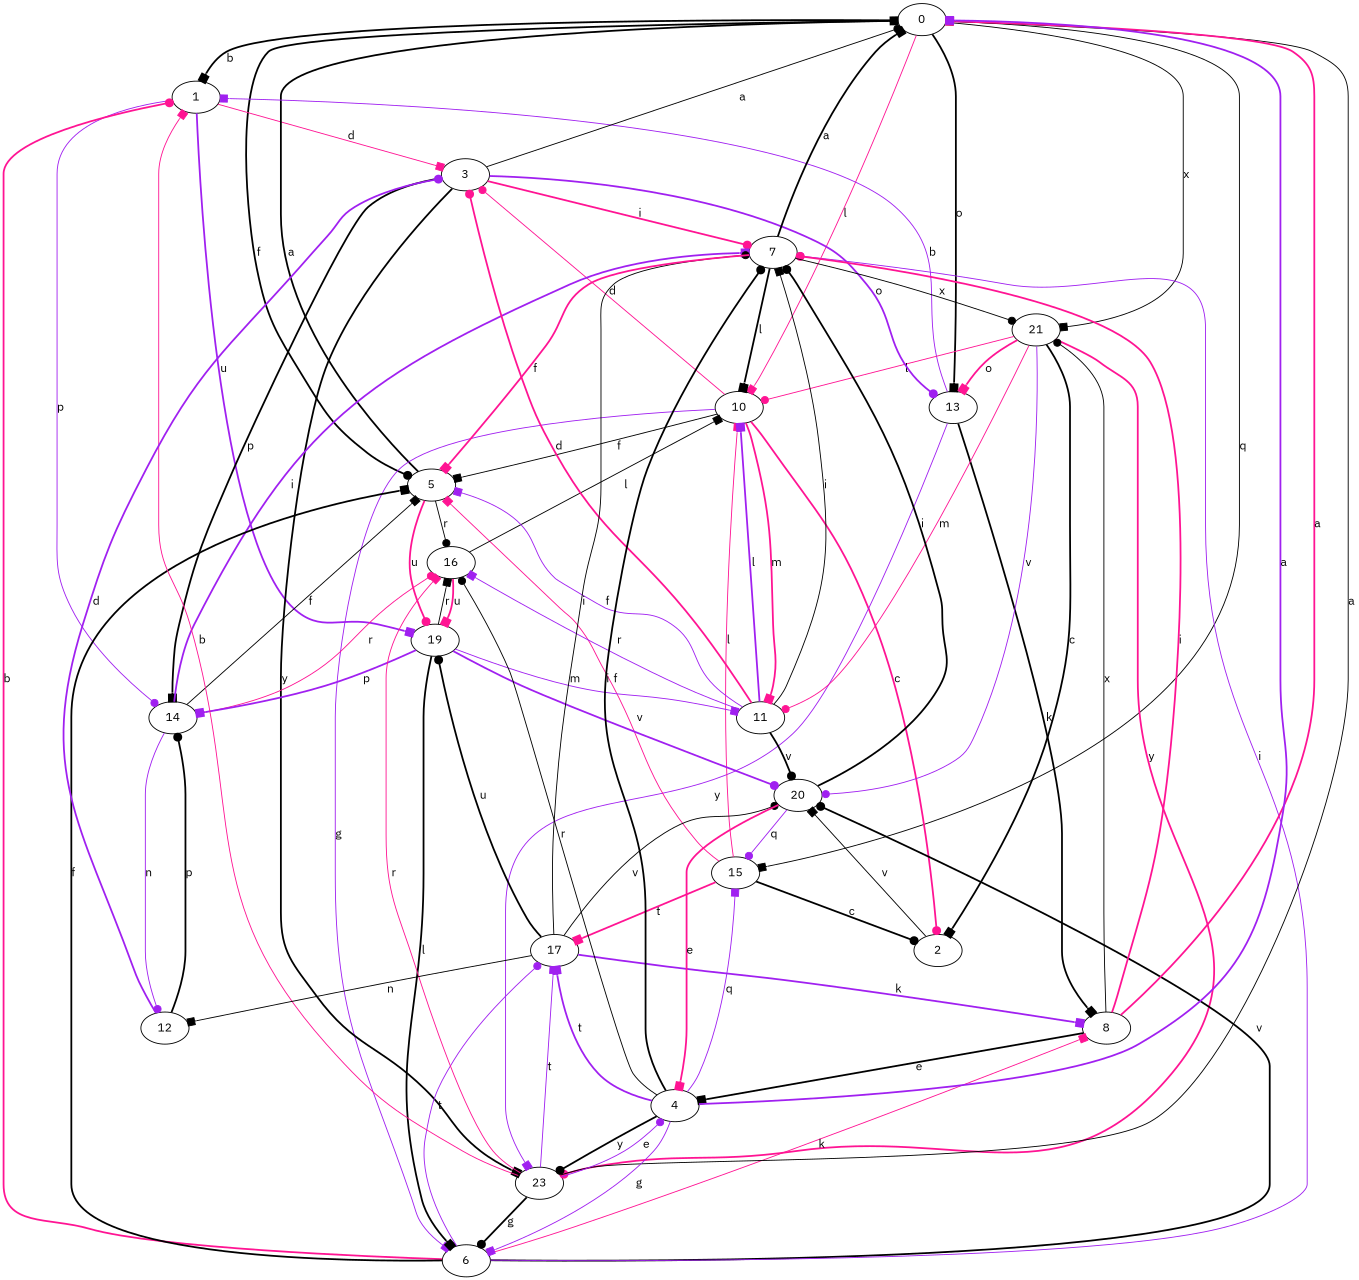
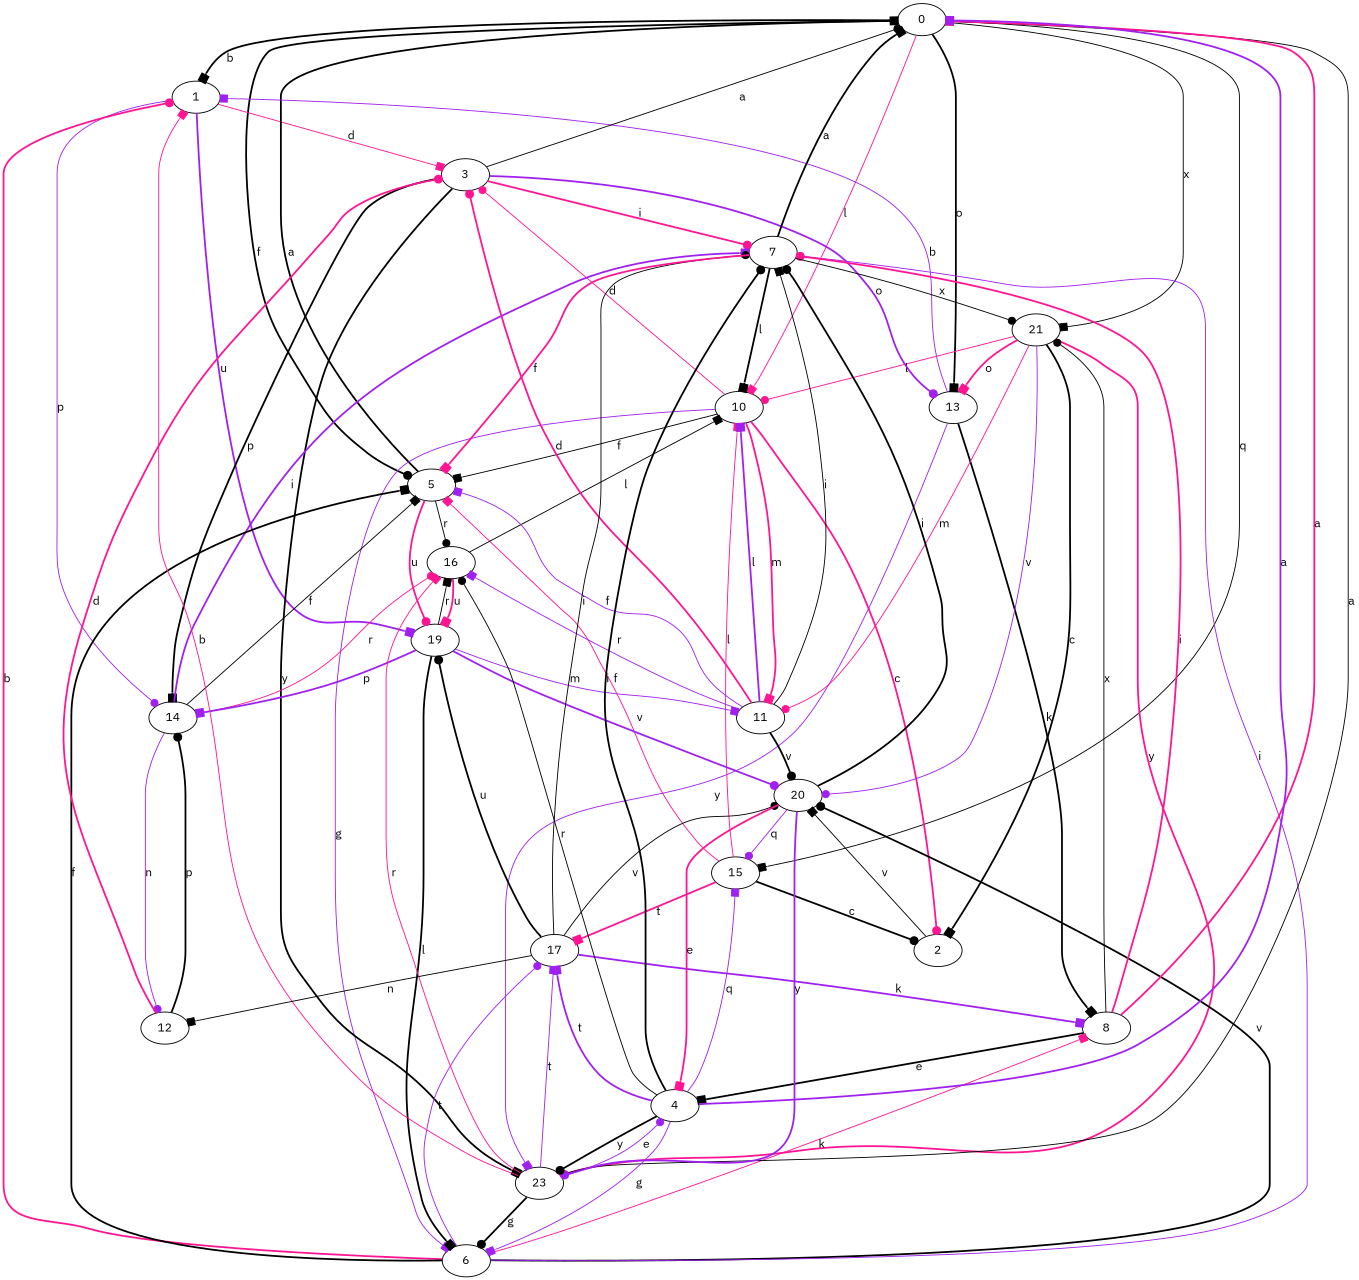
(113, 539) -> (113, 539)
none -> (794, 1090)
